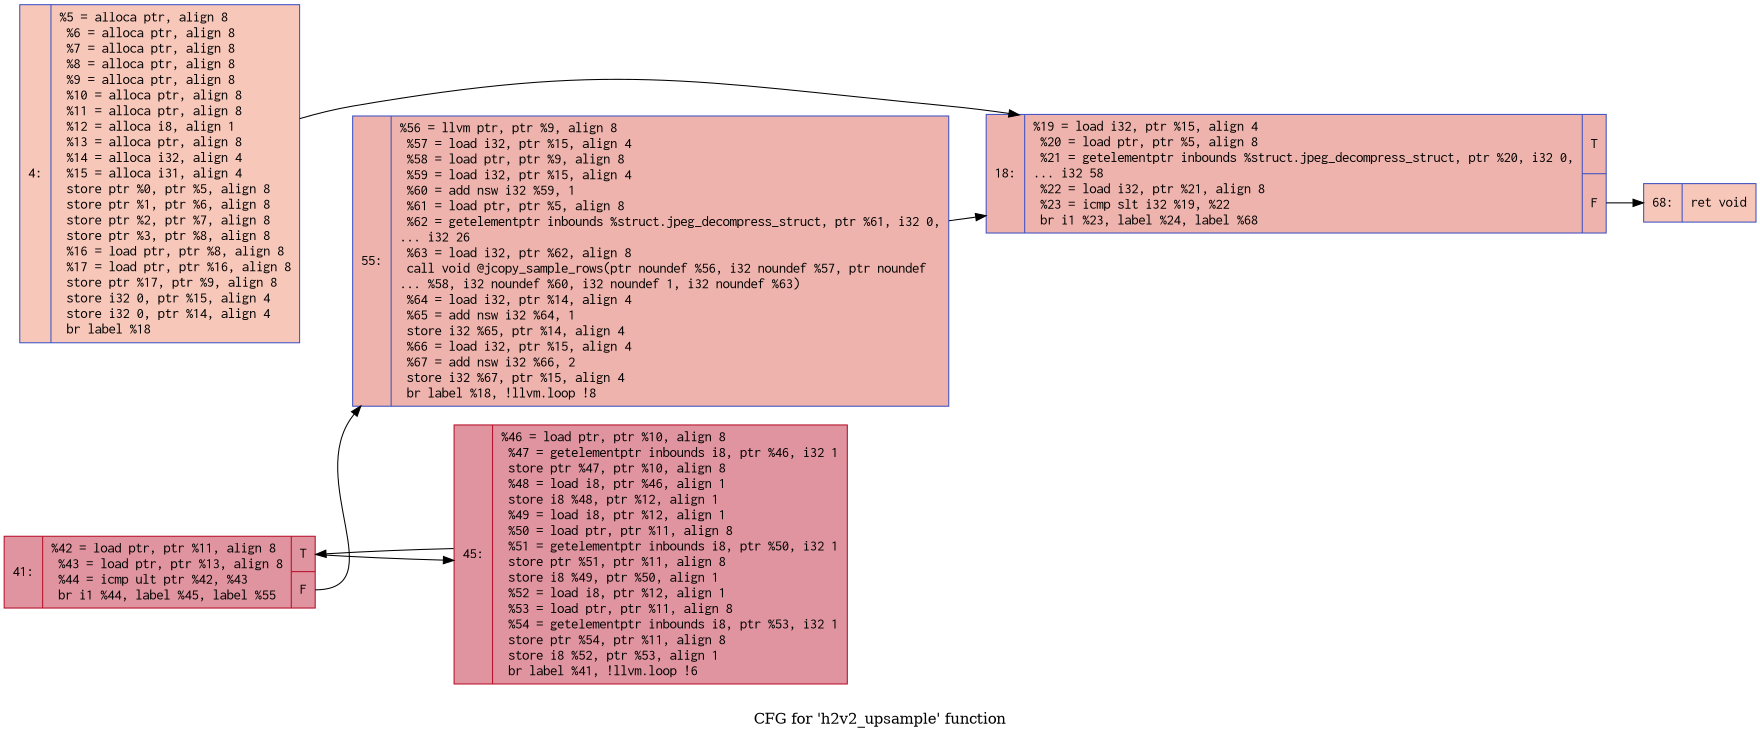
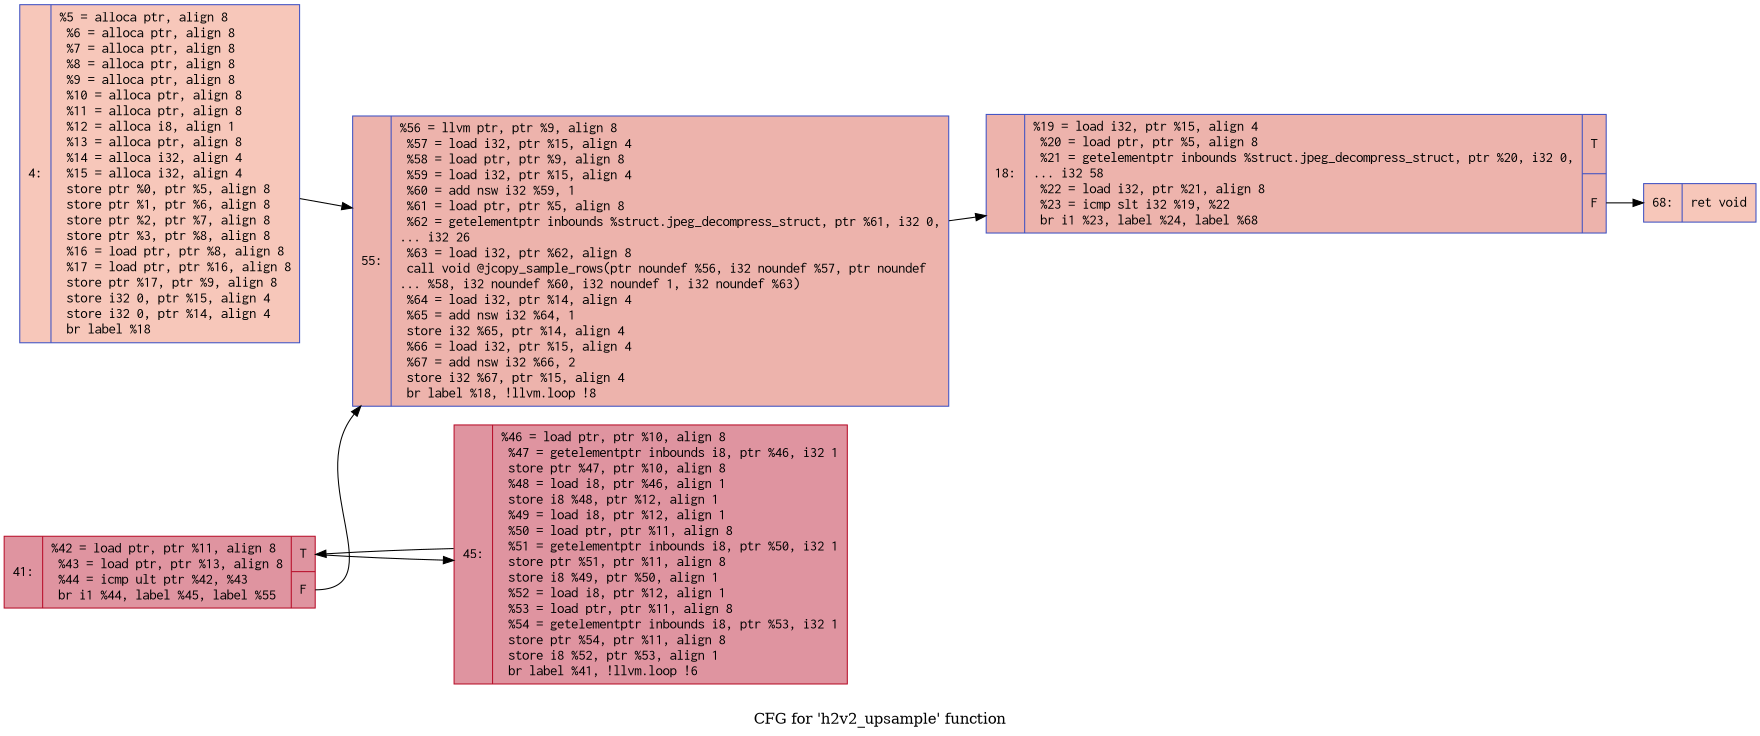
(654, 80) -> (321, 202)
(151, 173) -> (151, 173)
